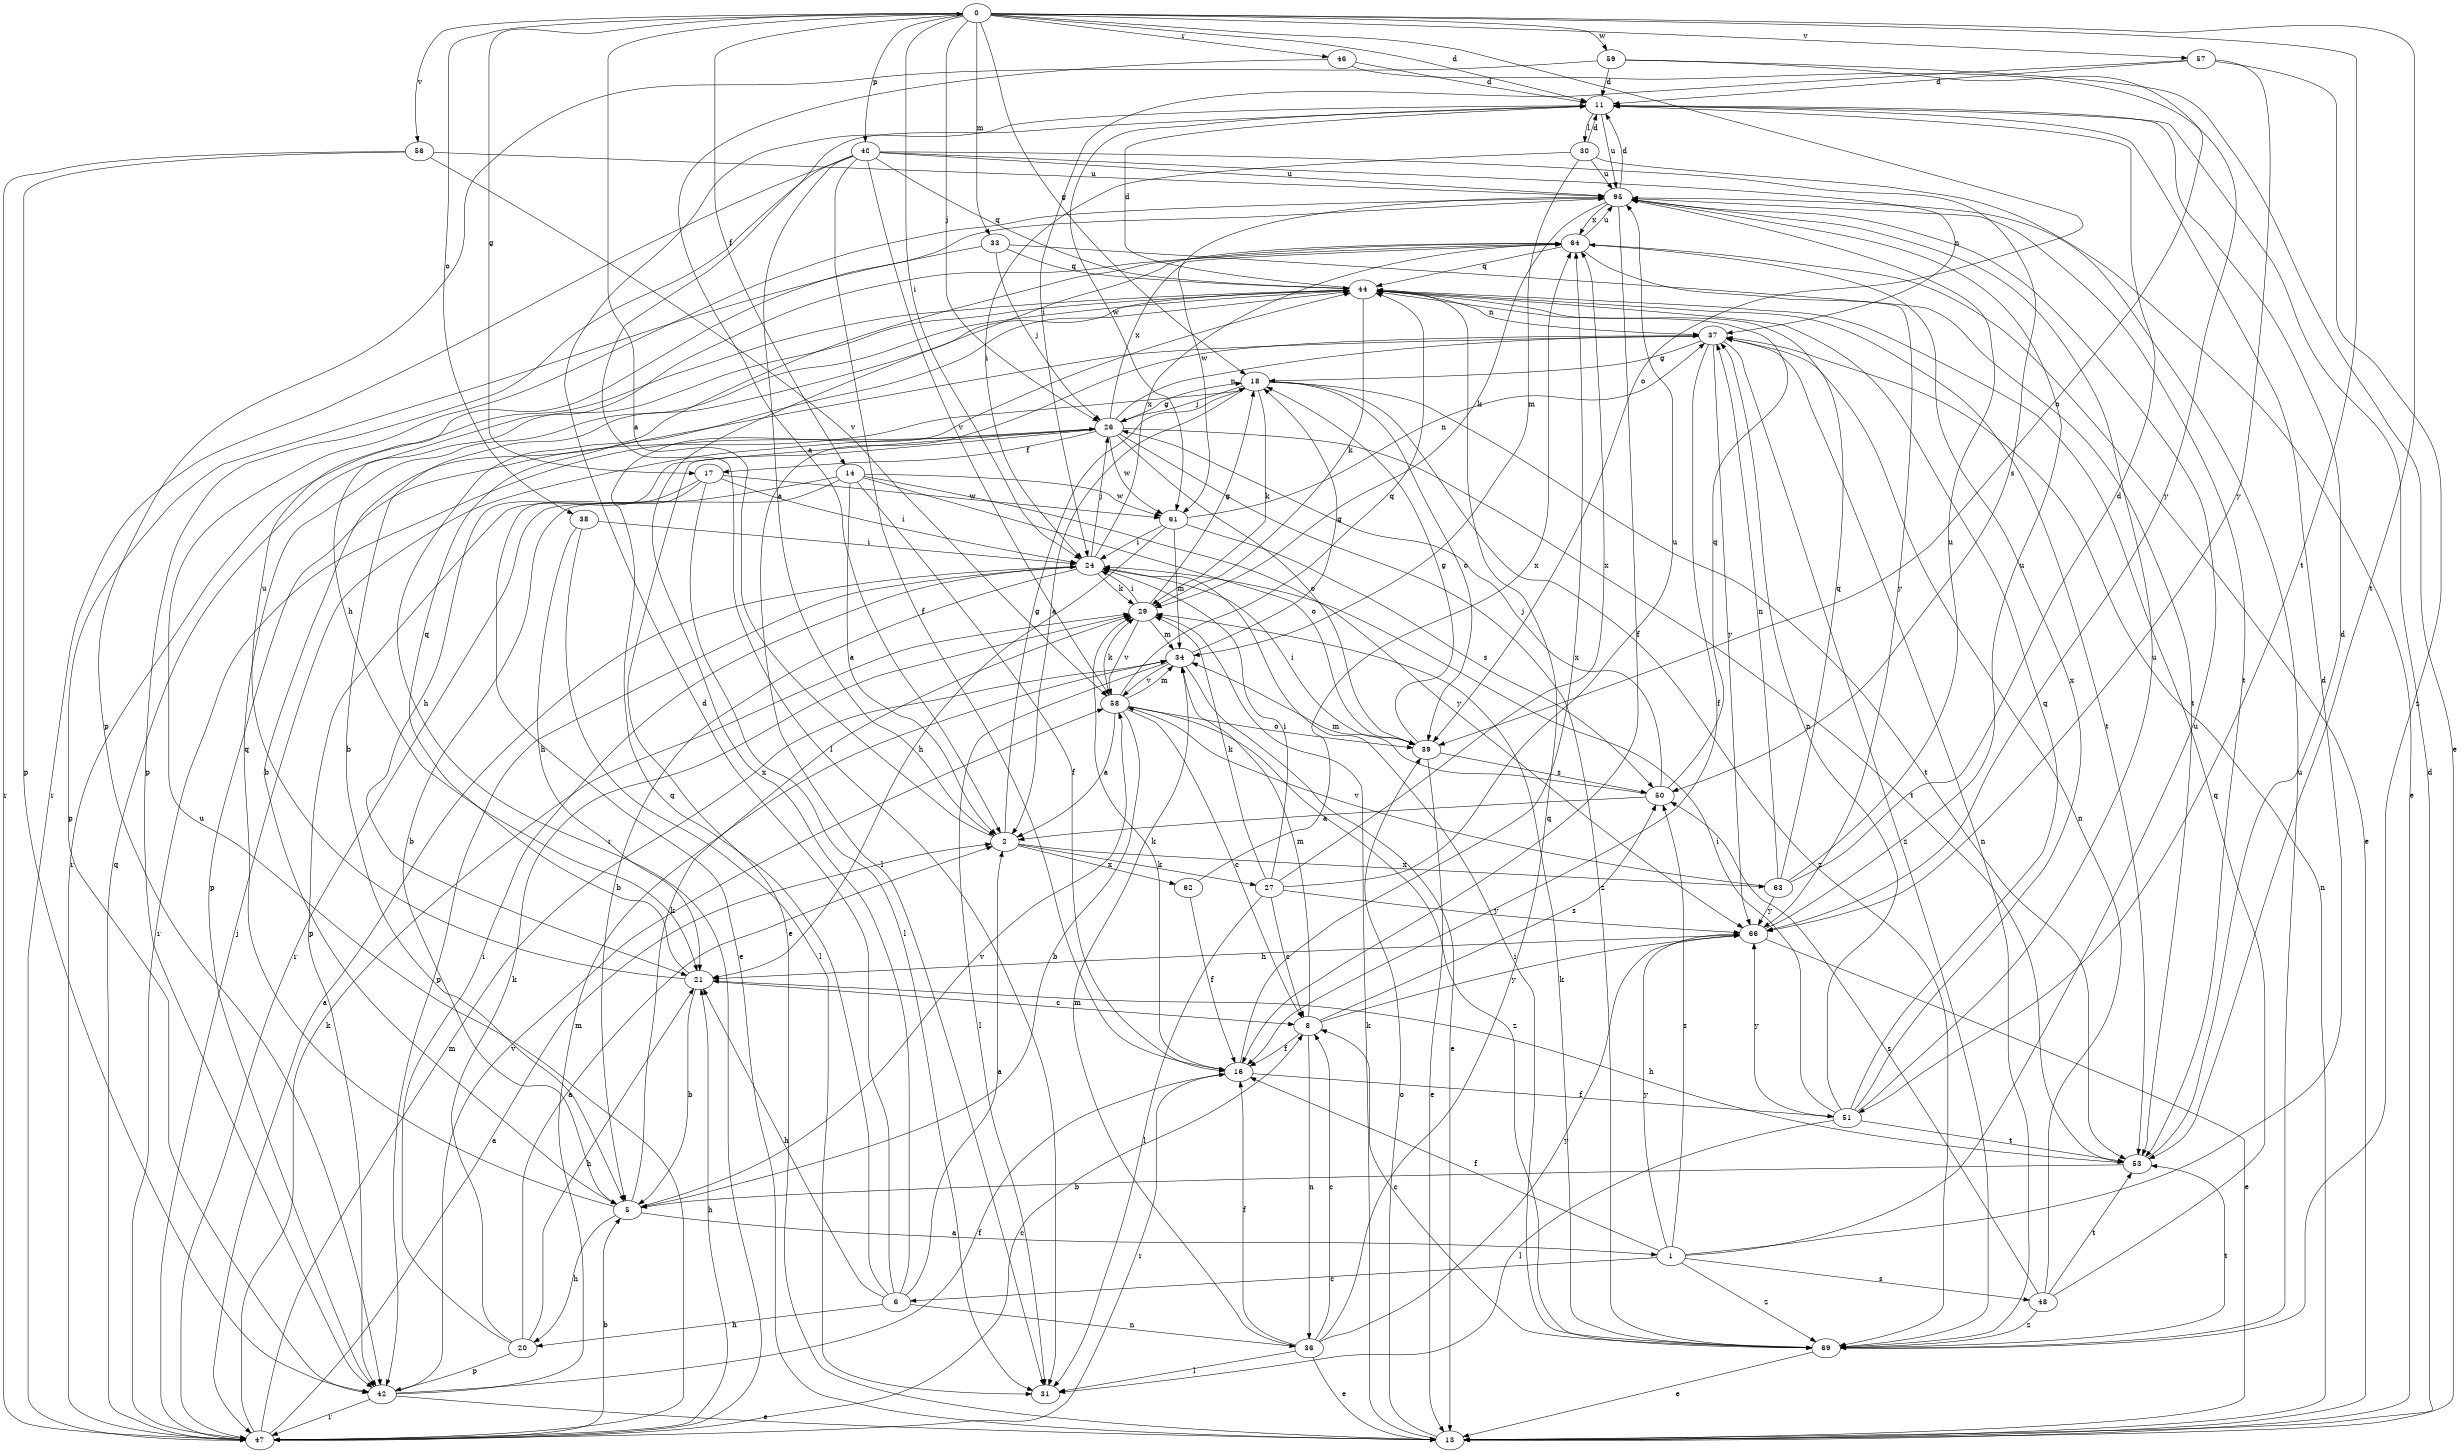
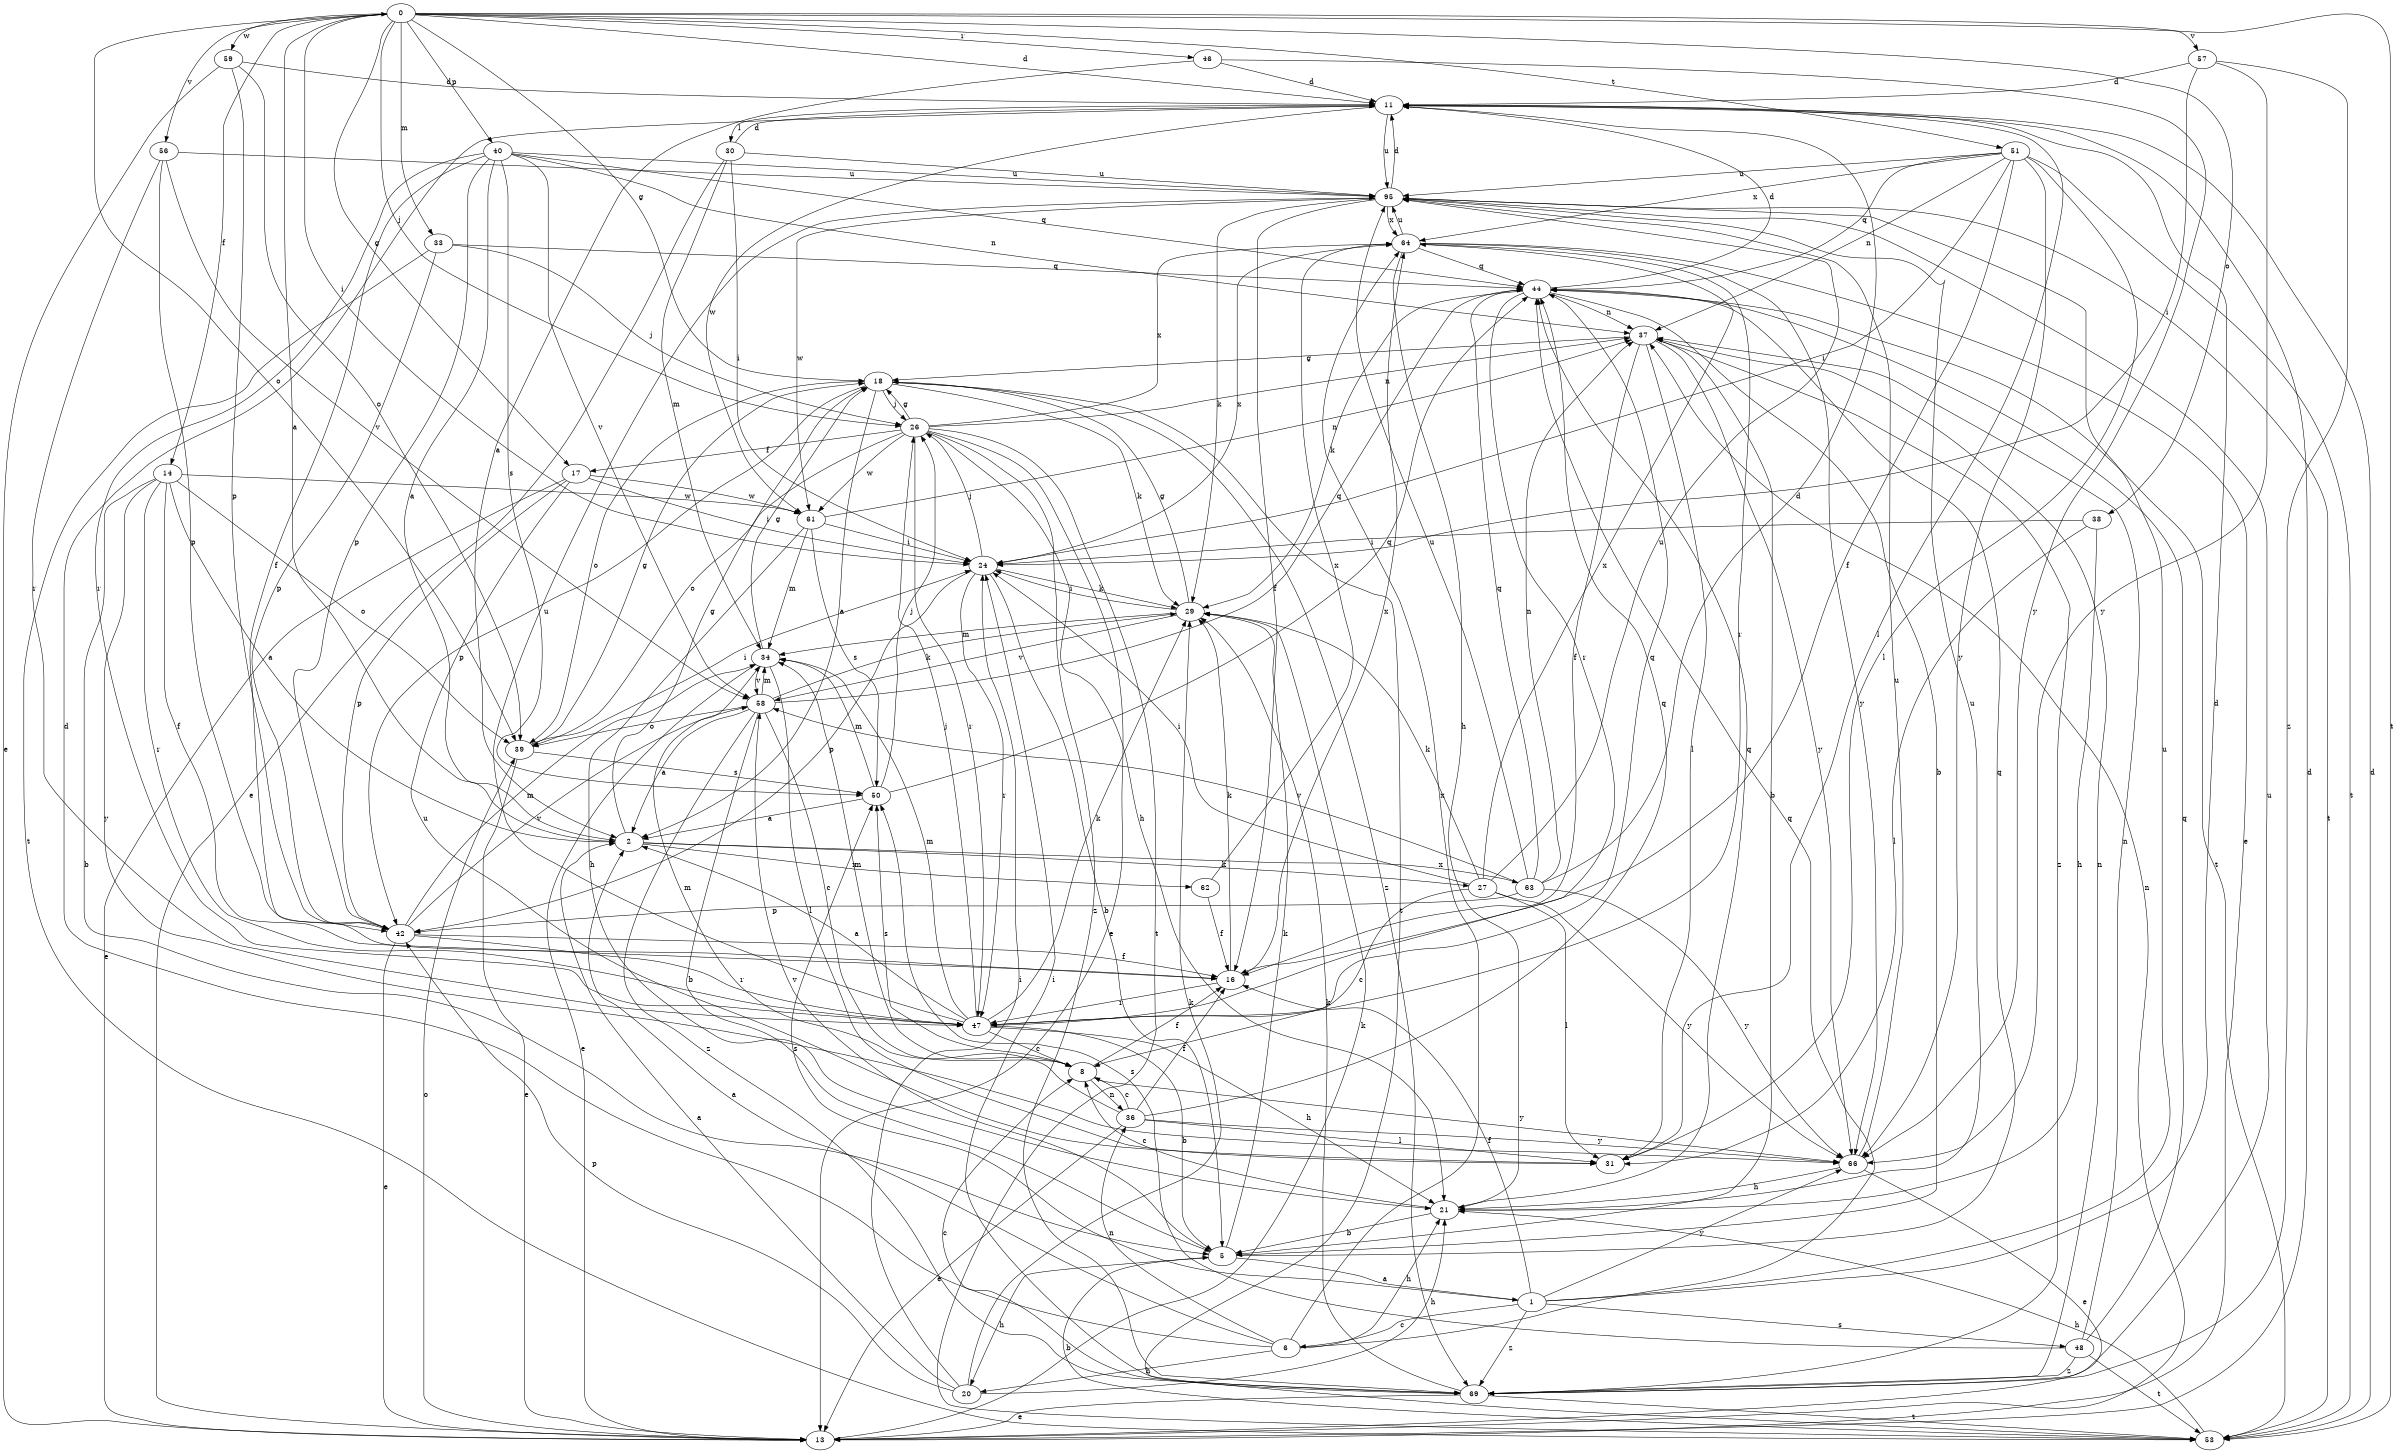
none -> (941, 906)
(905, 934) -> (426, 819)
(325, 1003) -> (1005, 796)
(1540, 1095) -> (1781, 723)
